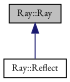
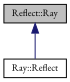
(35, 14) -> (35, 14)
